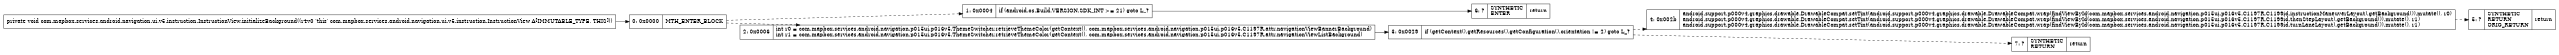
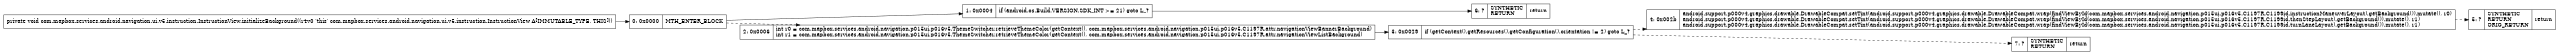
(1500, 14) -> (1503, 14)
(843, 17) -> (843, 17)
